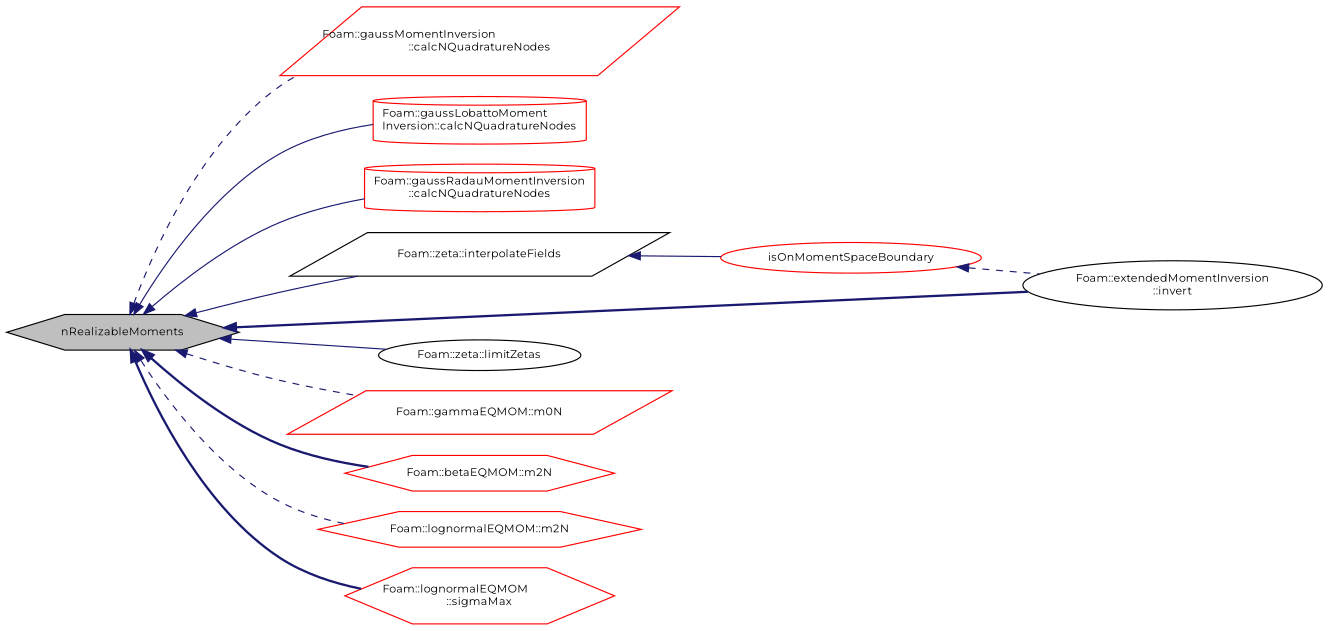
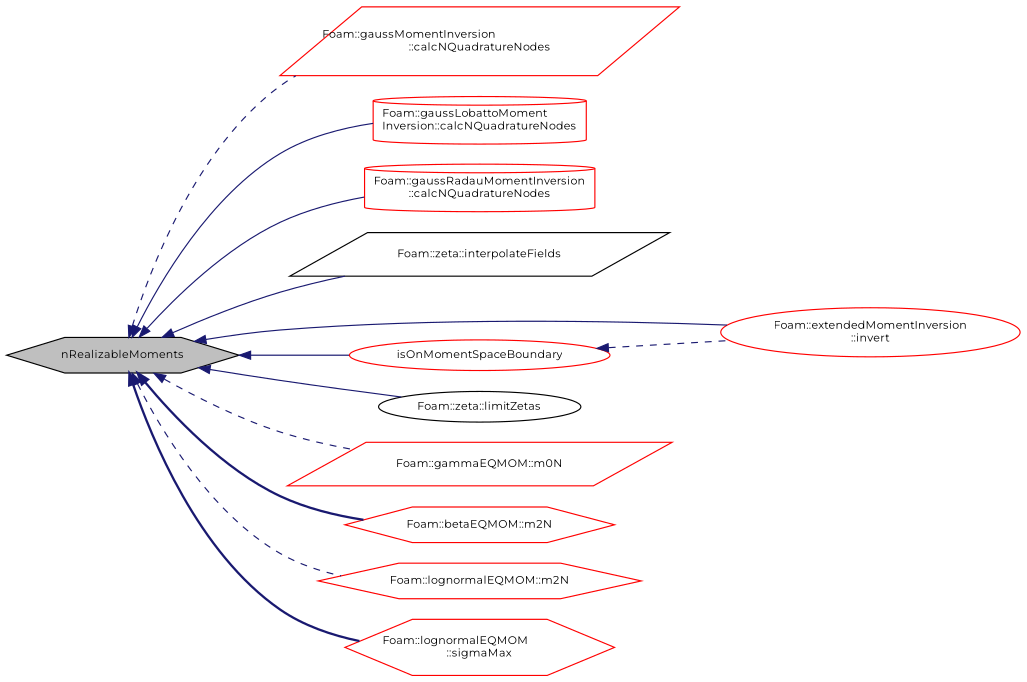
(681, 256) -> (300, 355)
(1173, 285) -> (870, 332)
(632, 310) -> (466, 322)
